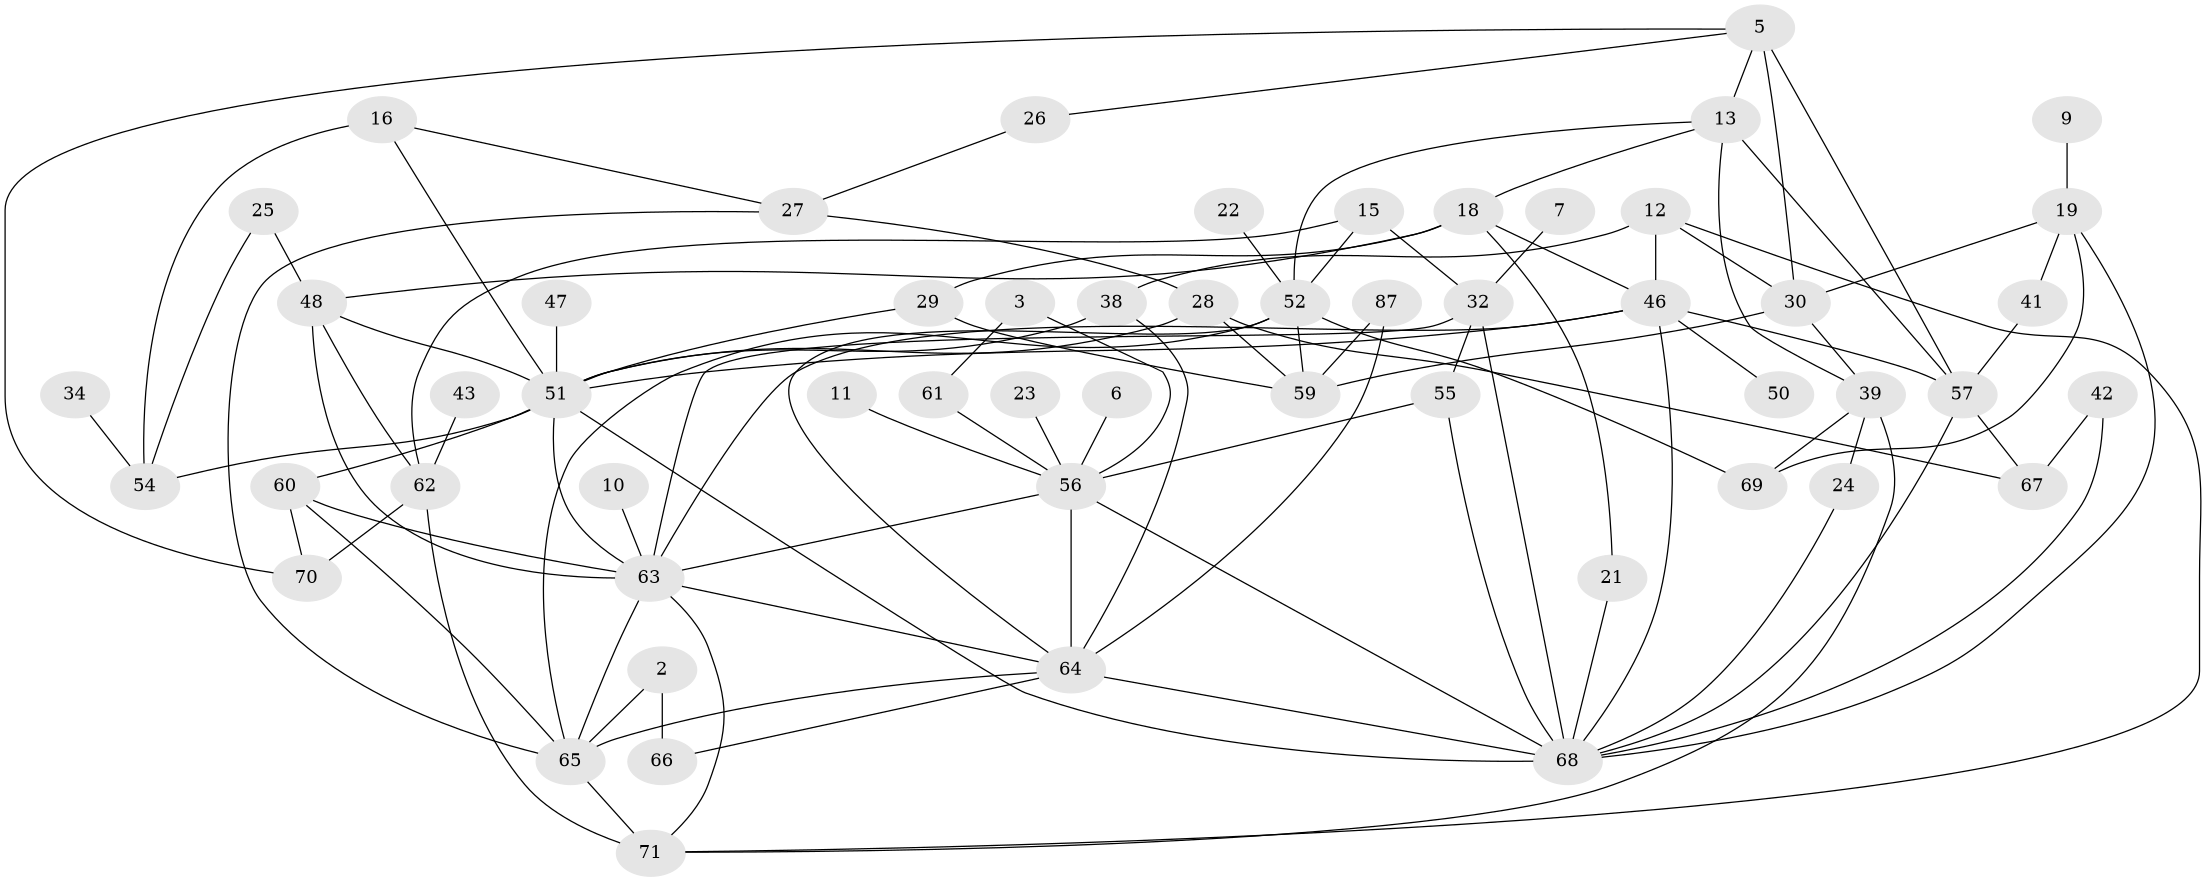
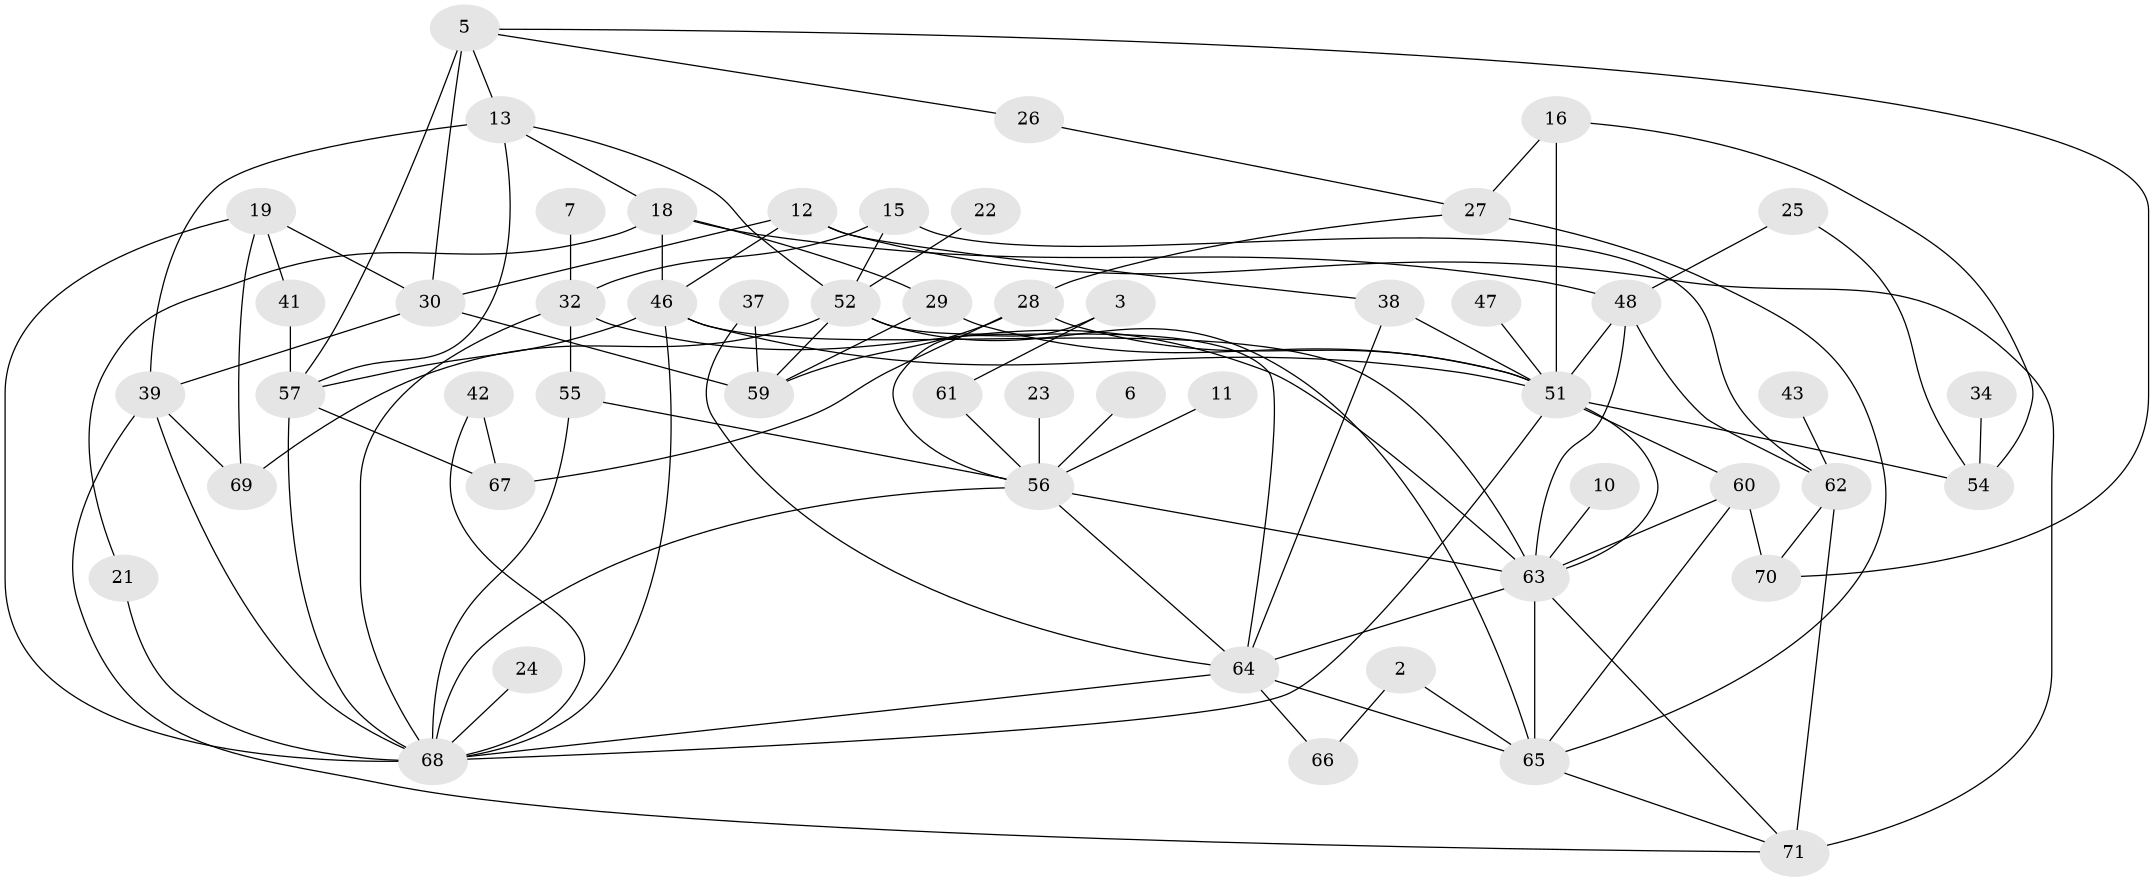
(2067, 120) -> none
(1387, 303) -> (754, 303)
(1779, 395) -> none
(1858, 440) -> (248, 609)
